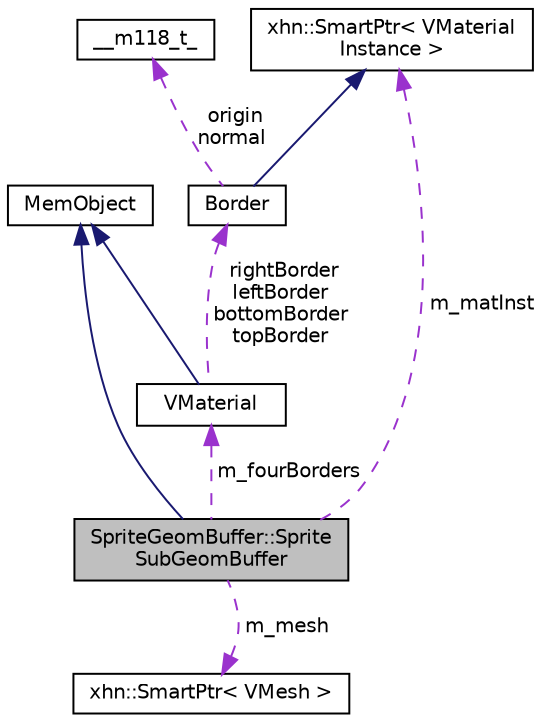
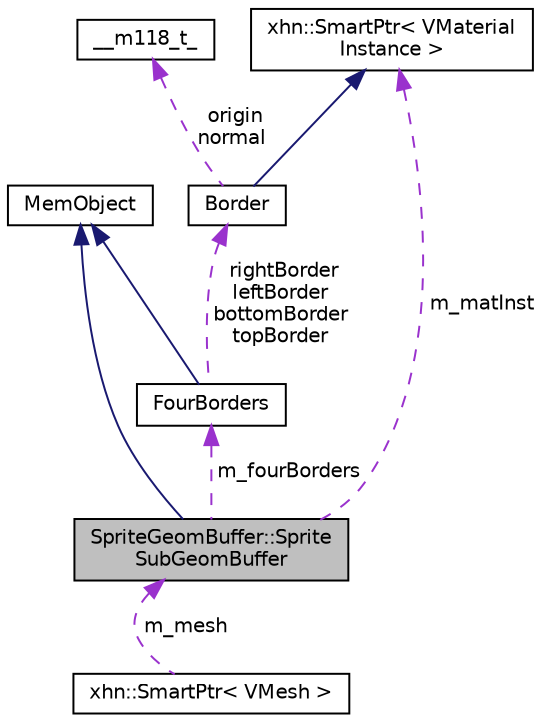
(211, 405) -> (211, 405)
(238, 618) -> (139, 639)
